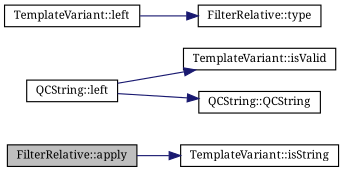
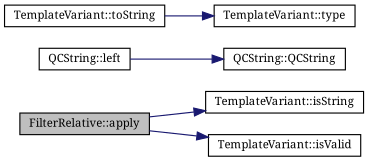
(72, 16) -> (85, 16)
(260, 16) -> (285, 16)
(151, 78) -> (173, 133)
